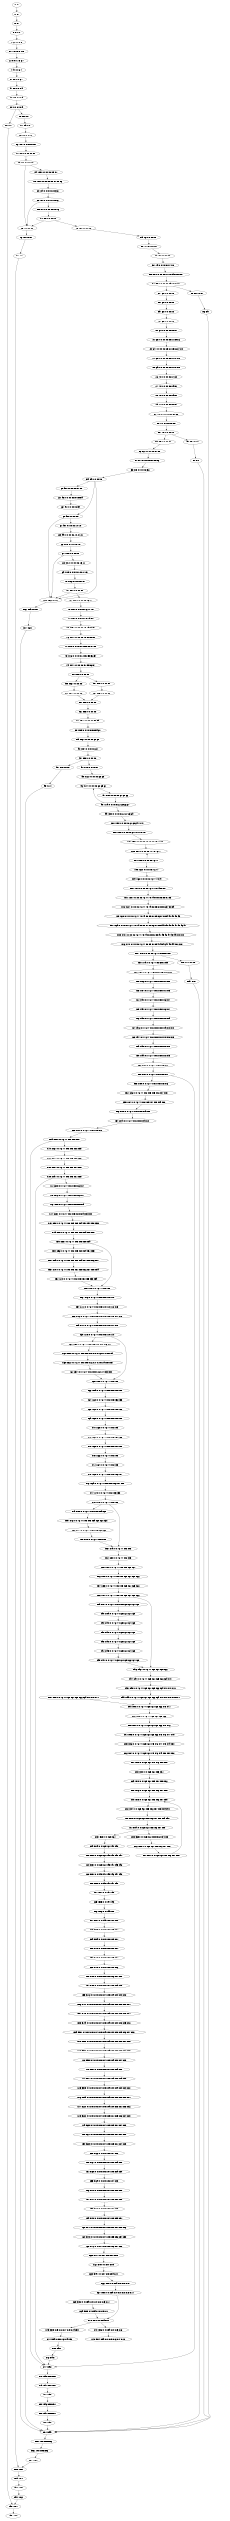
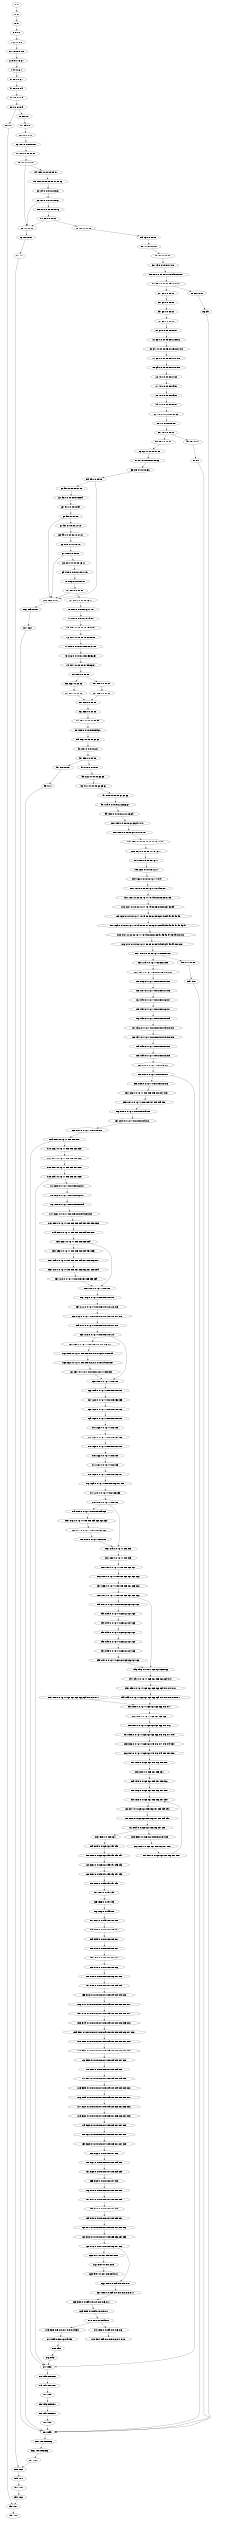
(91, 500) -> (71, 511)
(96, 798) -> (93, 781)
(147, 857) -> (145, 855)
(151, 1670) -> (151, 1670)
(147, 1809) -> (147, 1809)
(104, 1958) -> (104, 1958)
(109, 2278) -> (129, 2263)
(118, 2309) -> (104, 2297)
